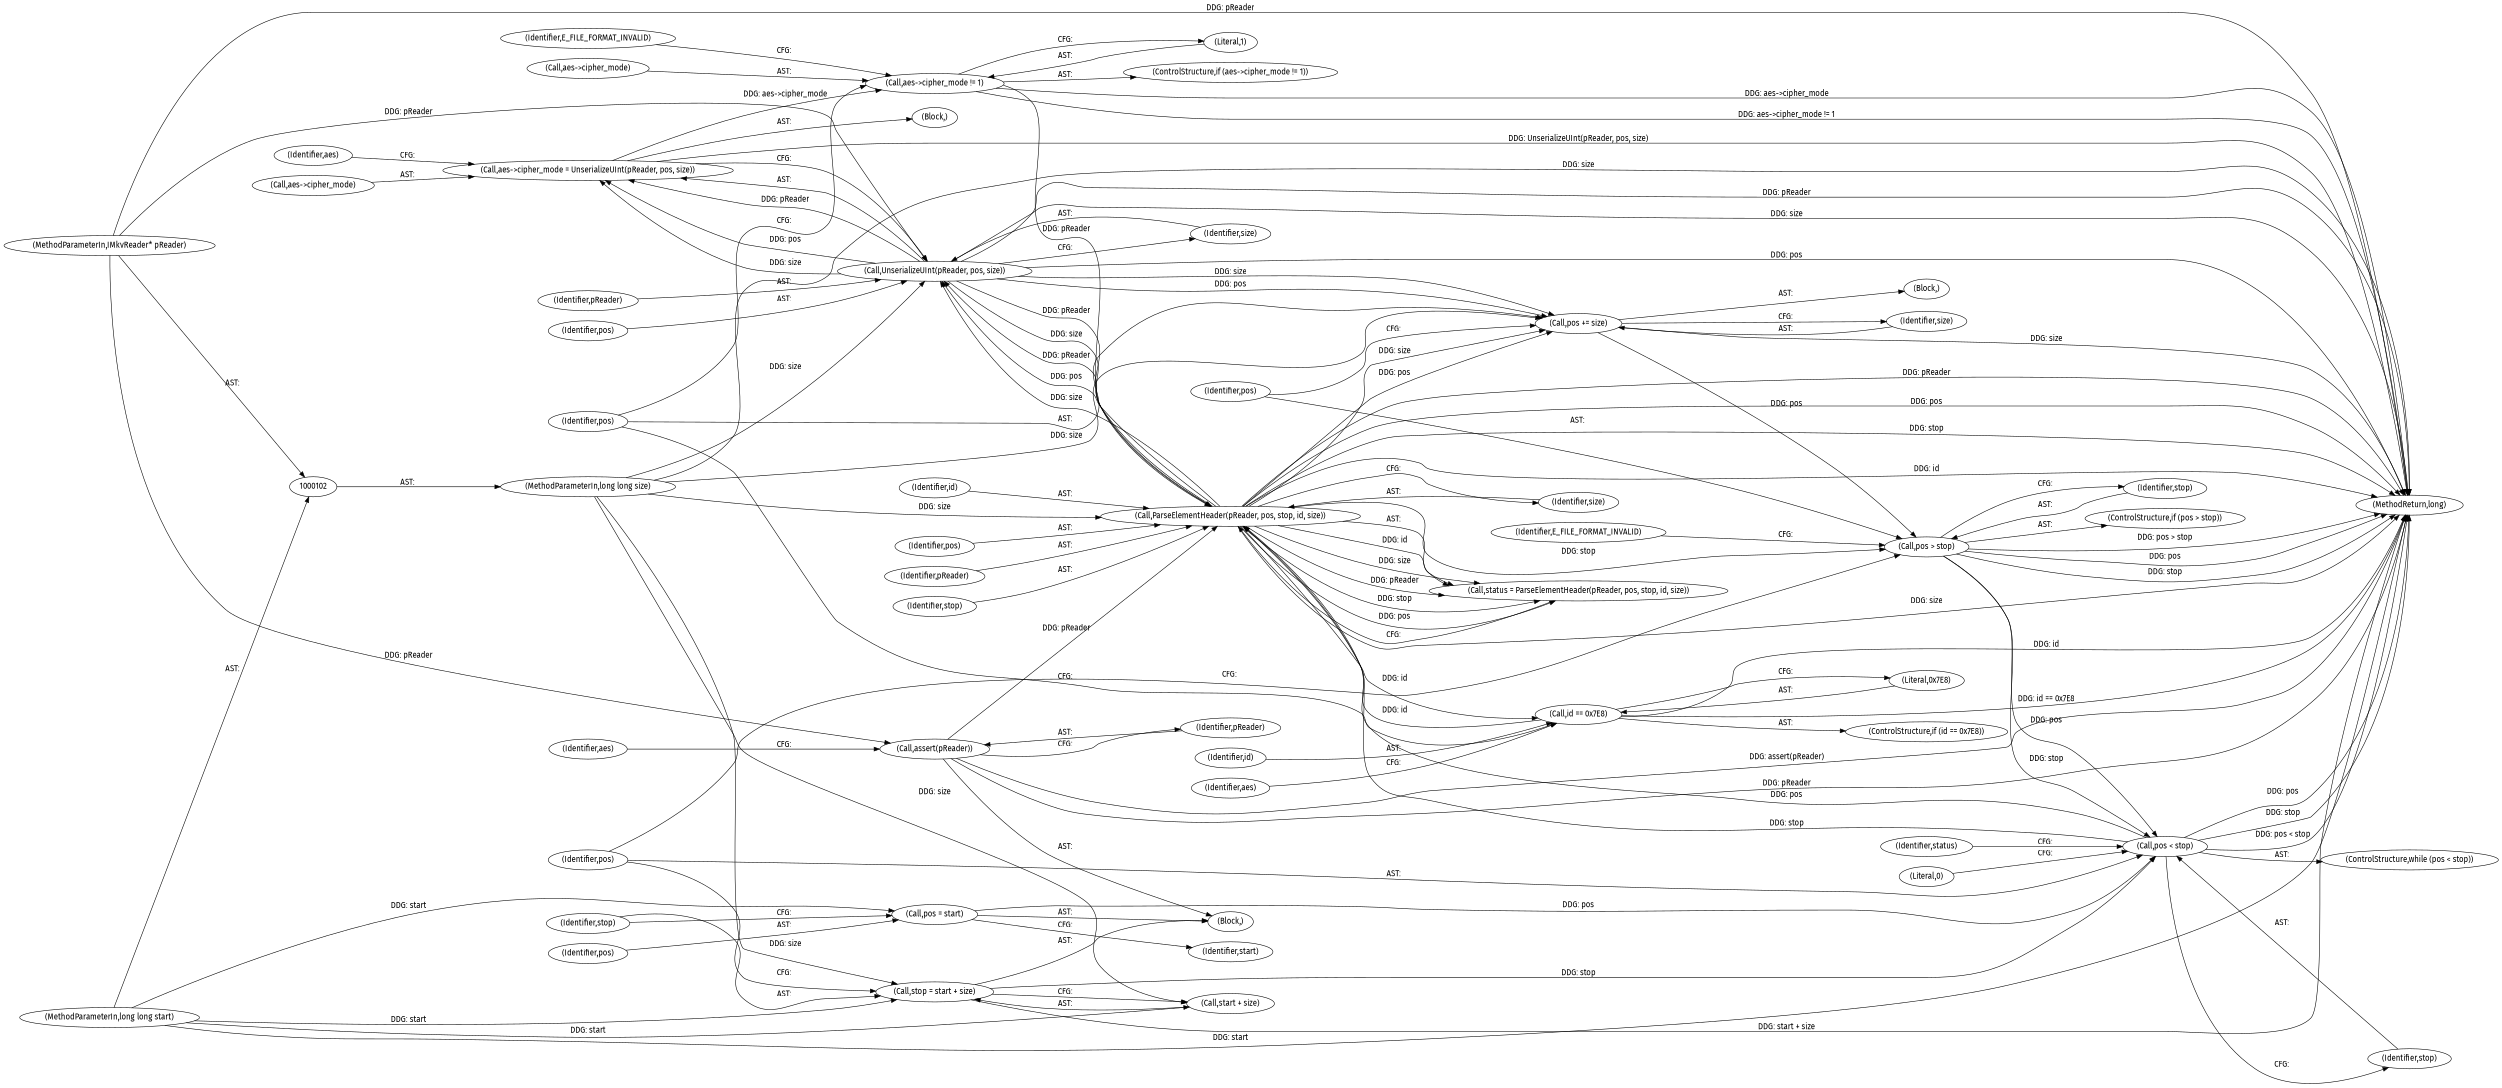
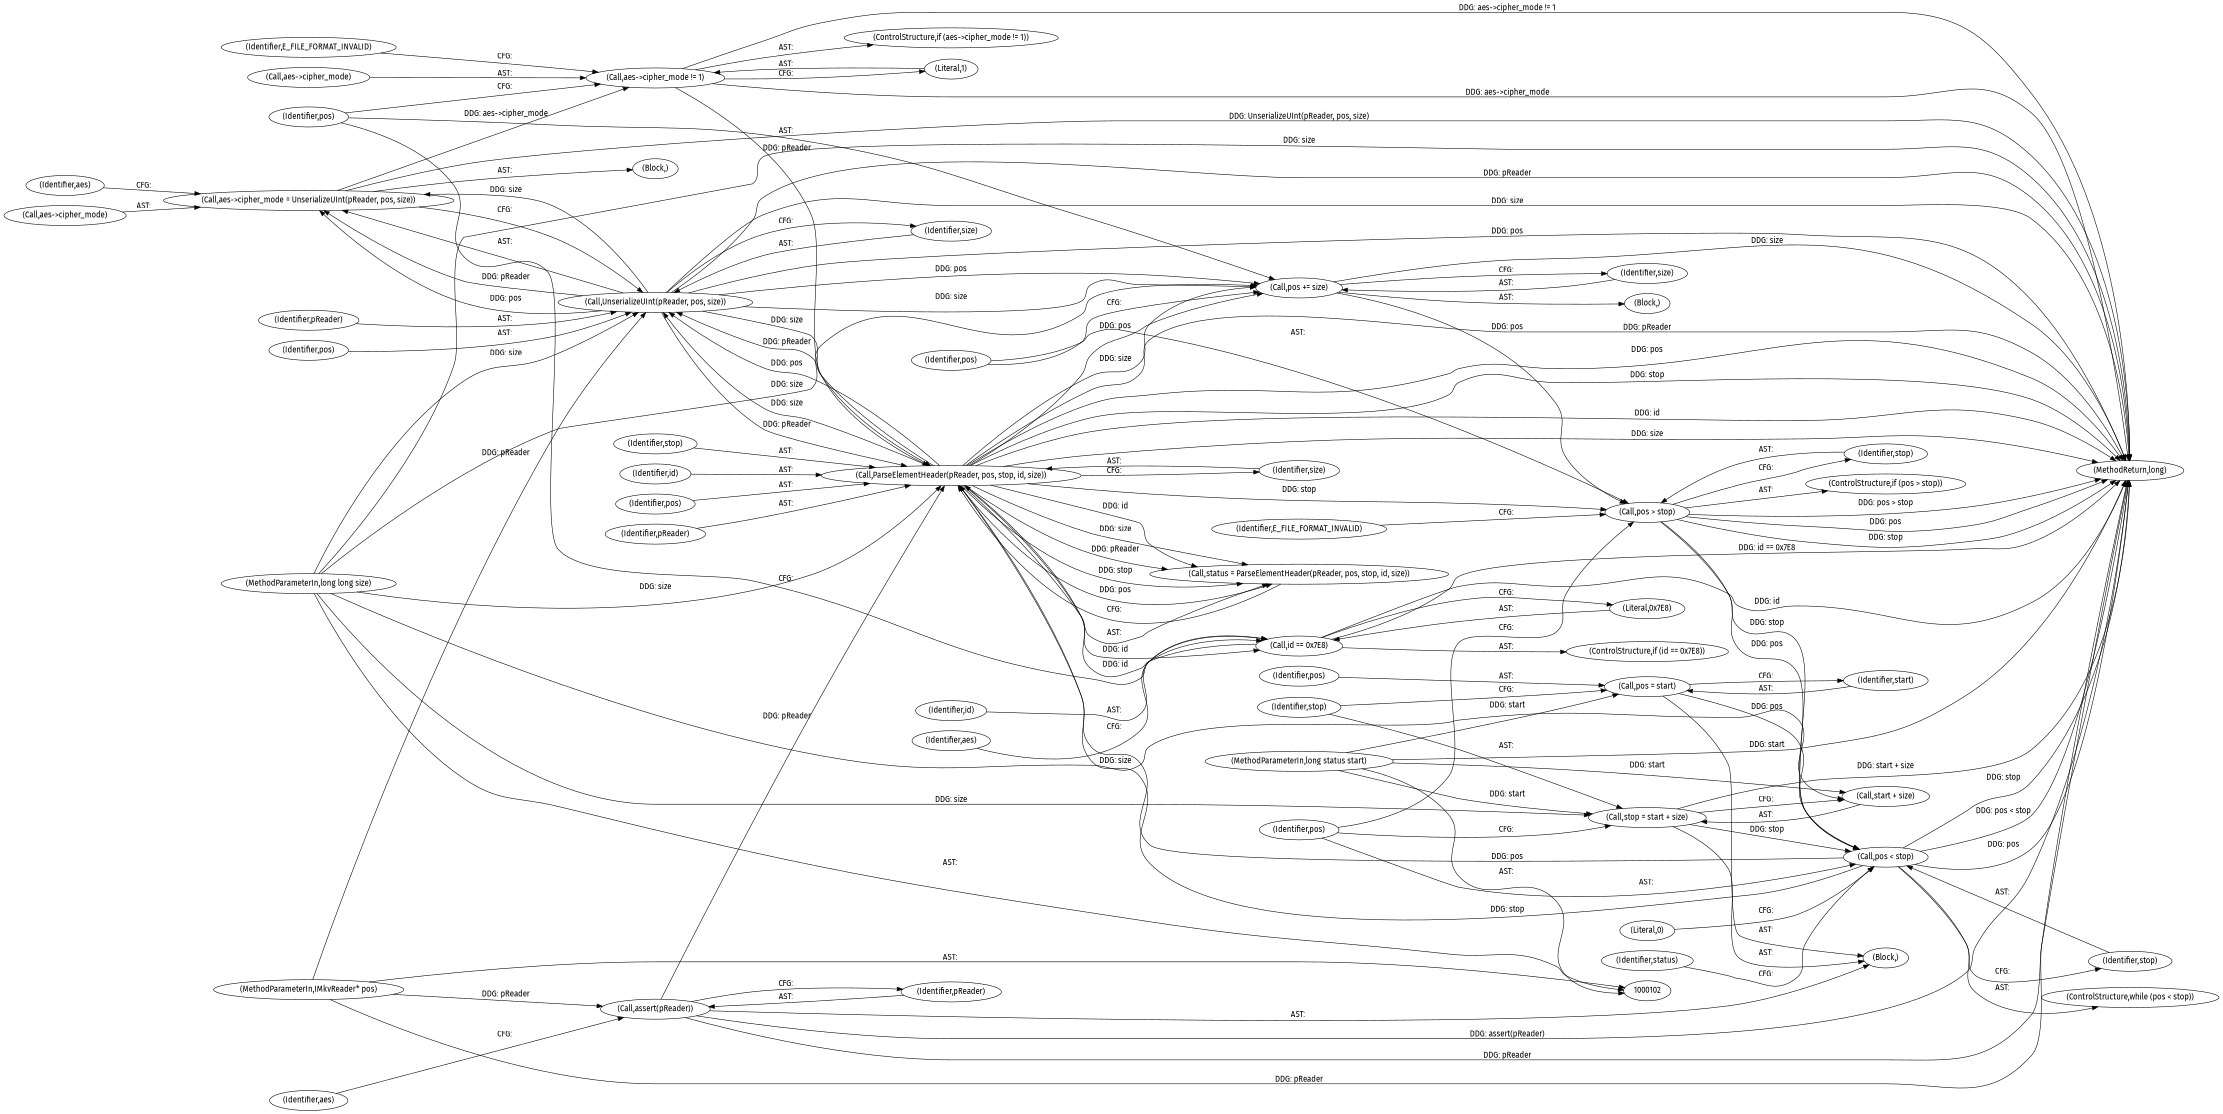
(110, 246) -> (309, 990)
(416, 487) -> (920, 885)
none -> (1772, 694)
(110, 1018) -> (1299, 761)
